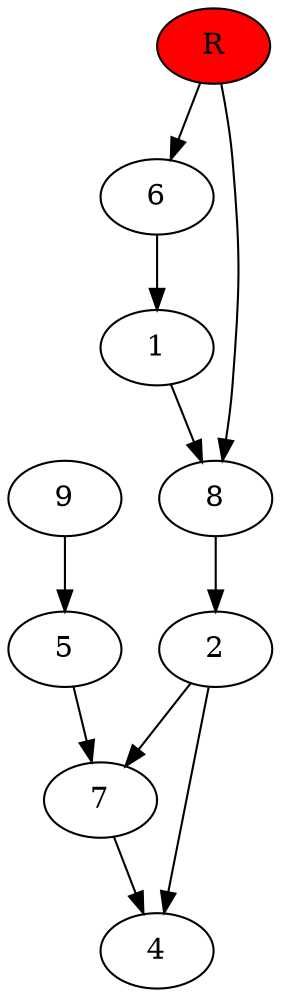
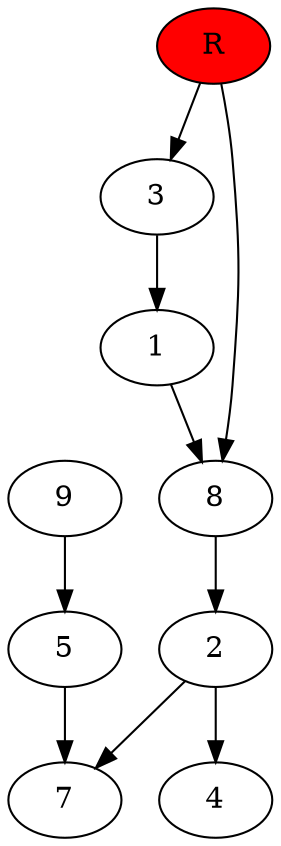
(157, 197) -> (157, 197)
(125, 865) -> none
